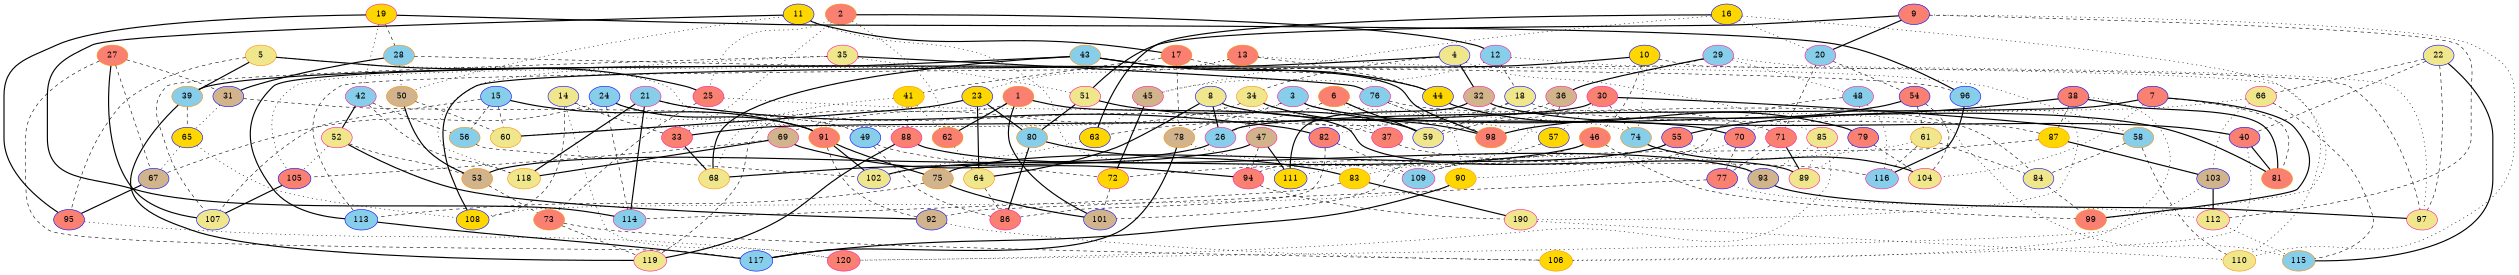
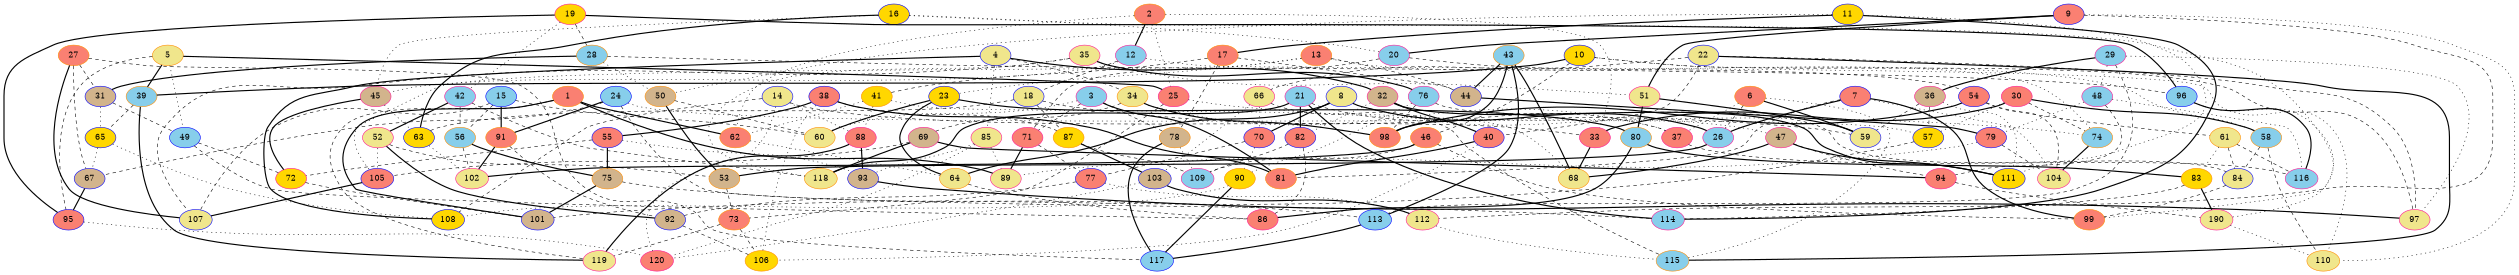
(1438, 96) -> (1466, 96)
(867, 156) -> (519, 160)
(874, 179) -> (472, 179)
(1198, 248) -> (712, 239)
